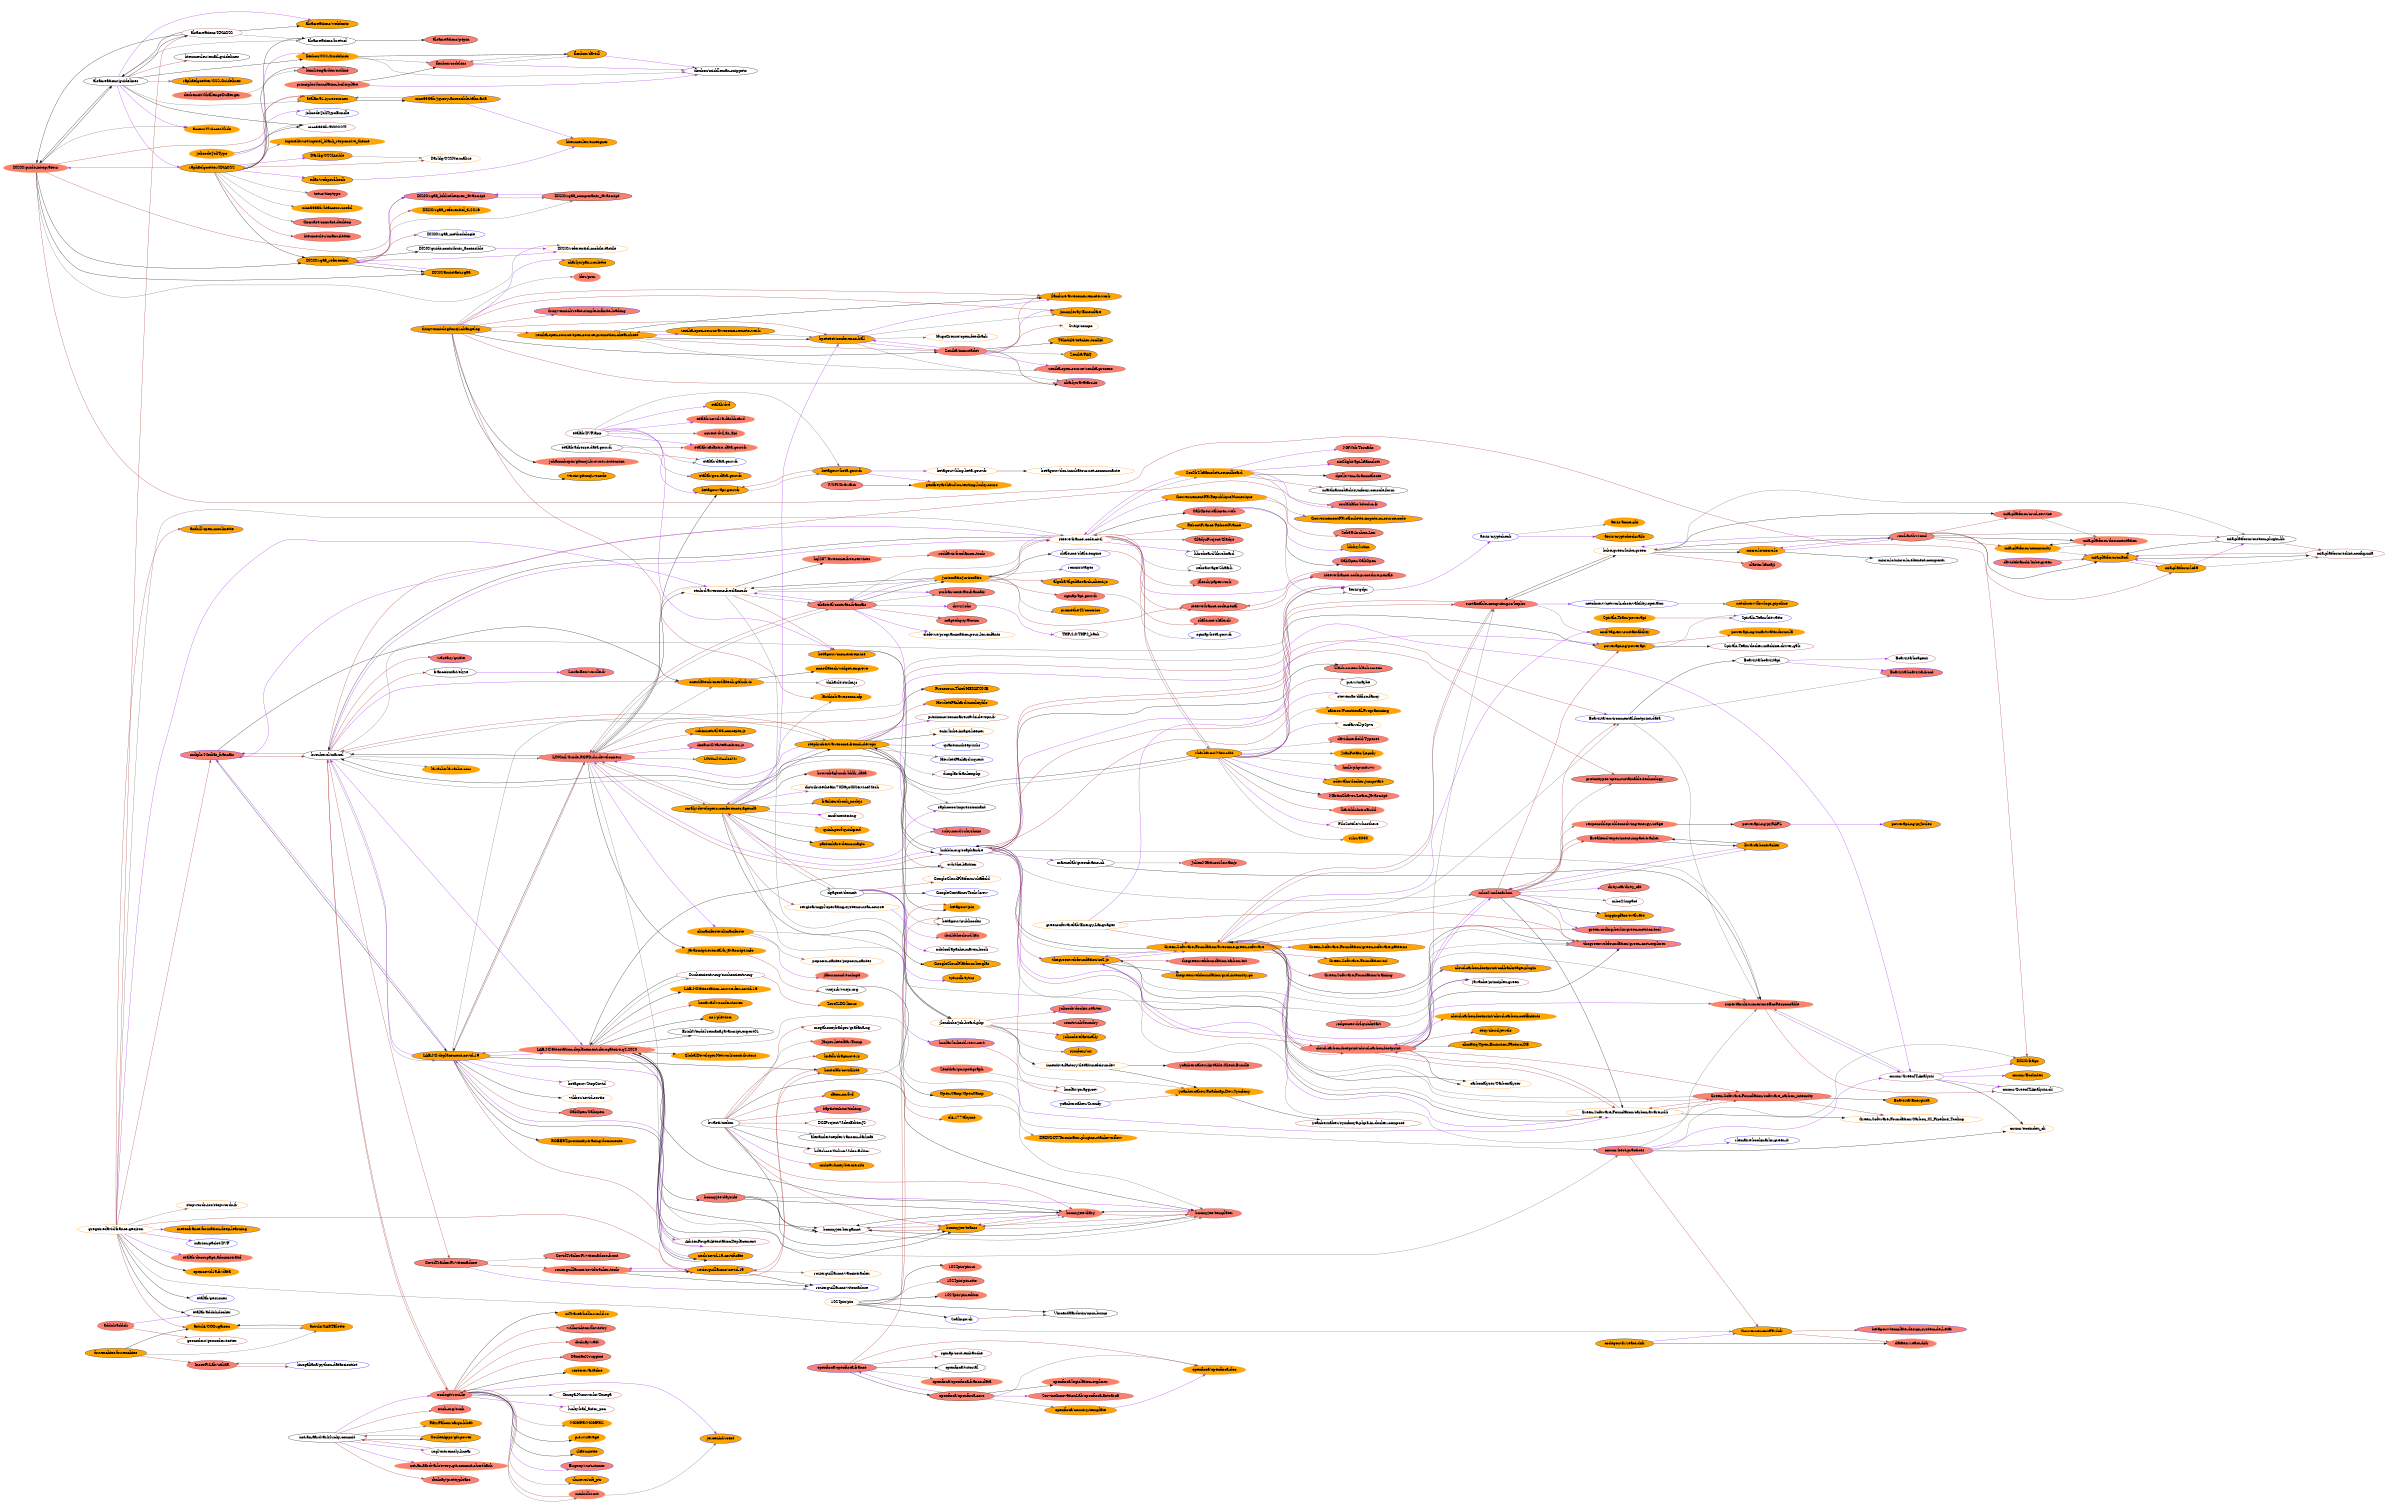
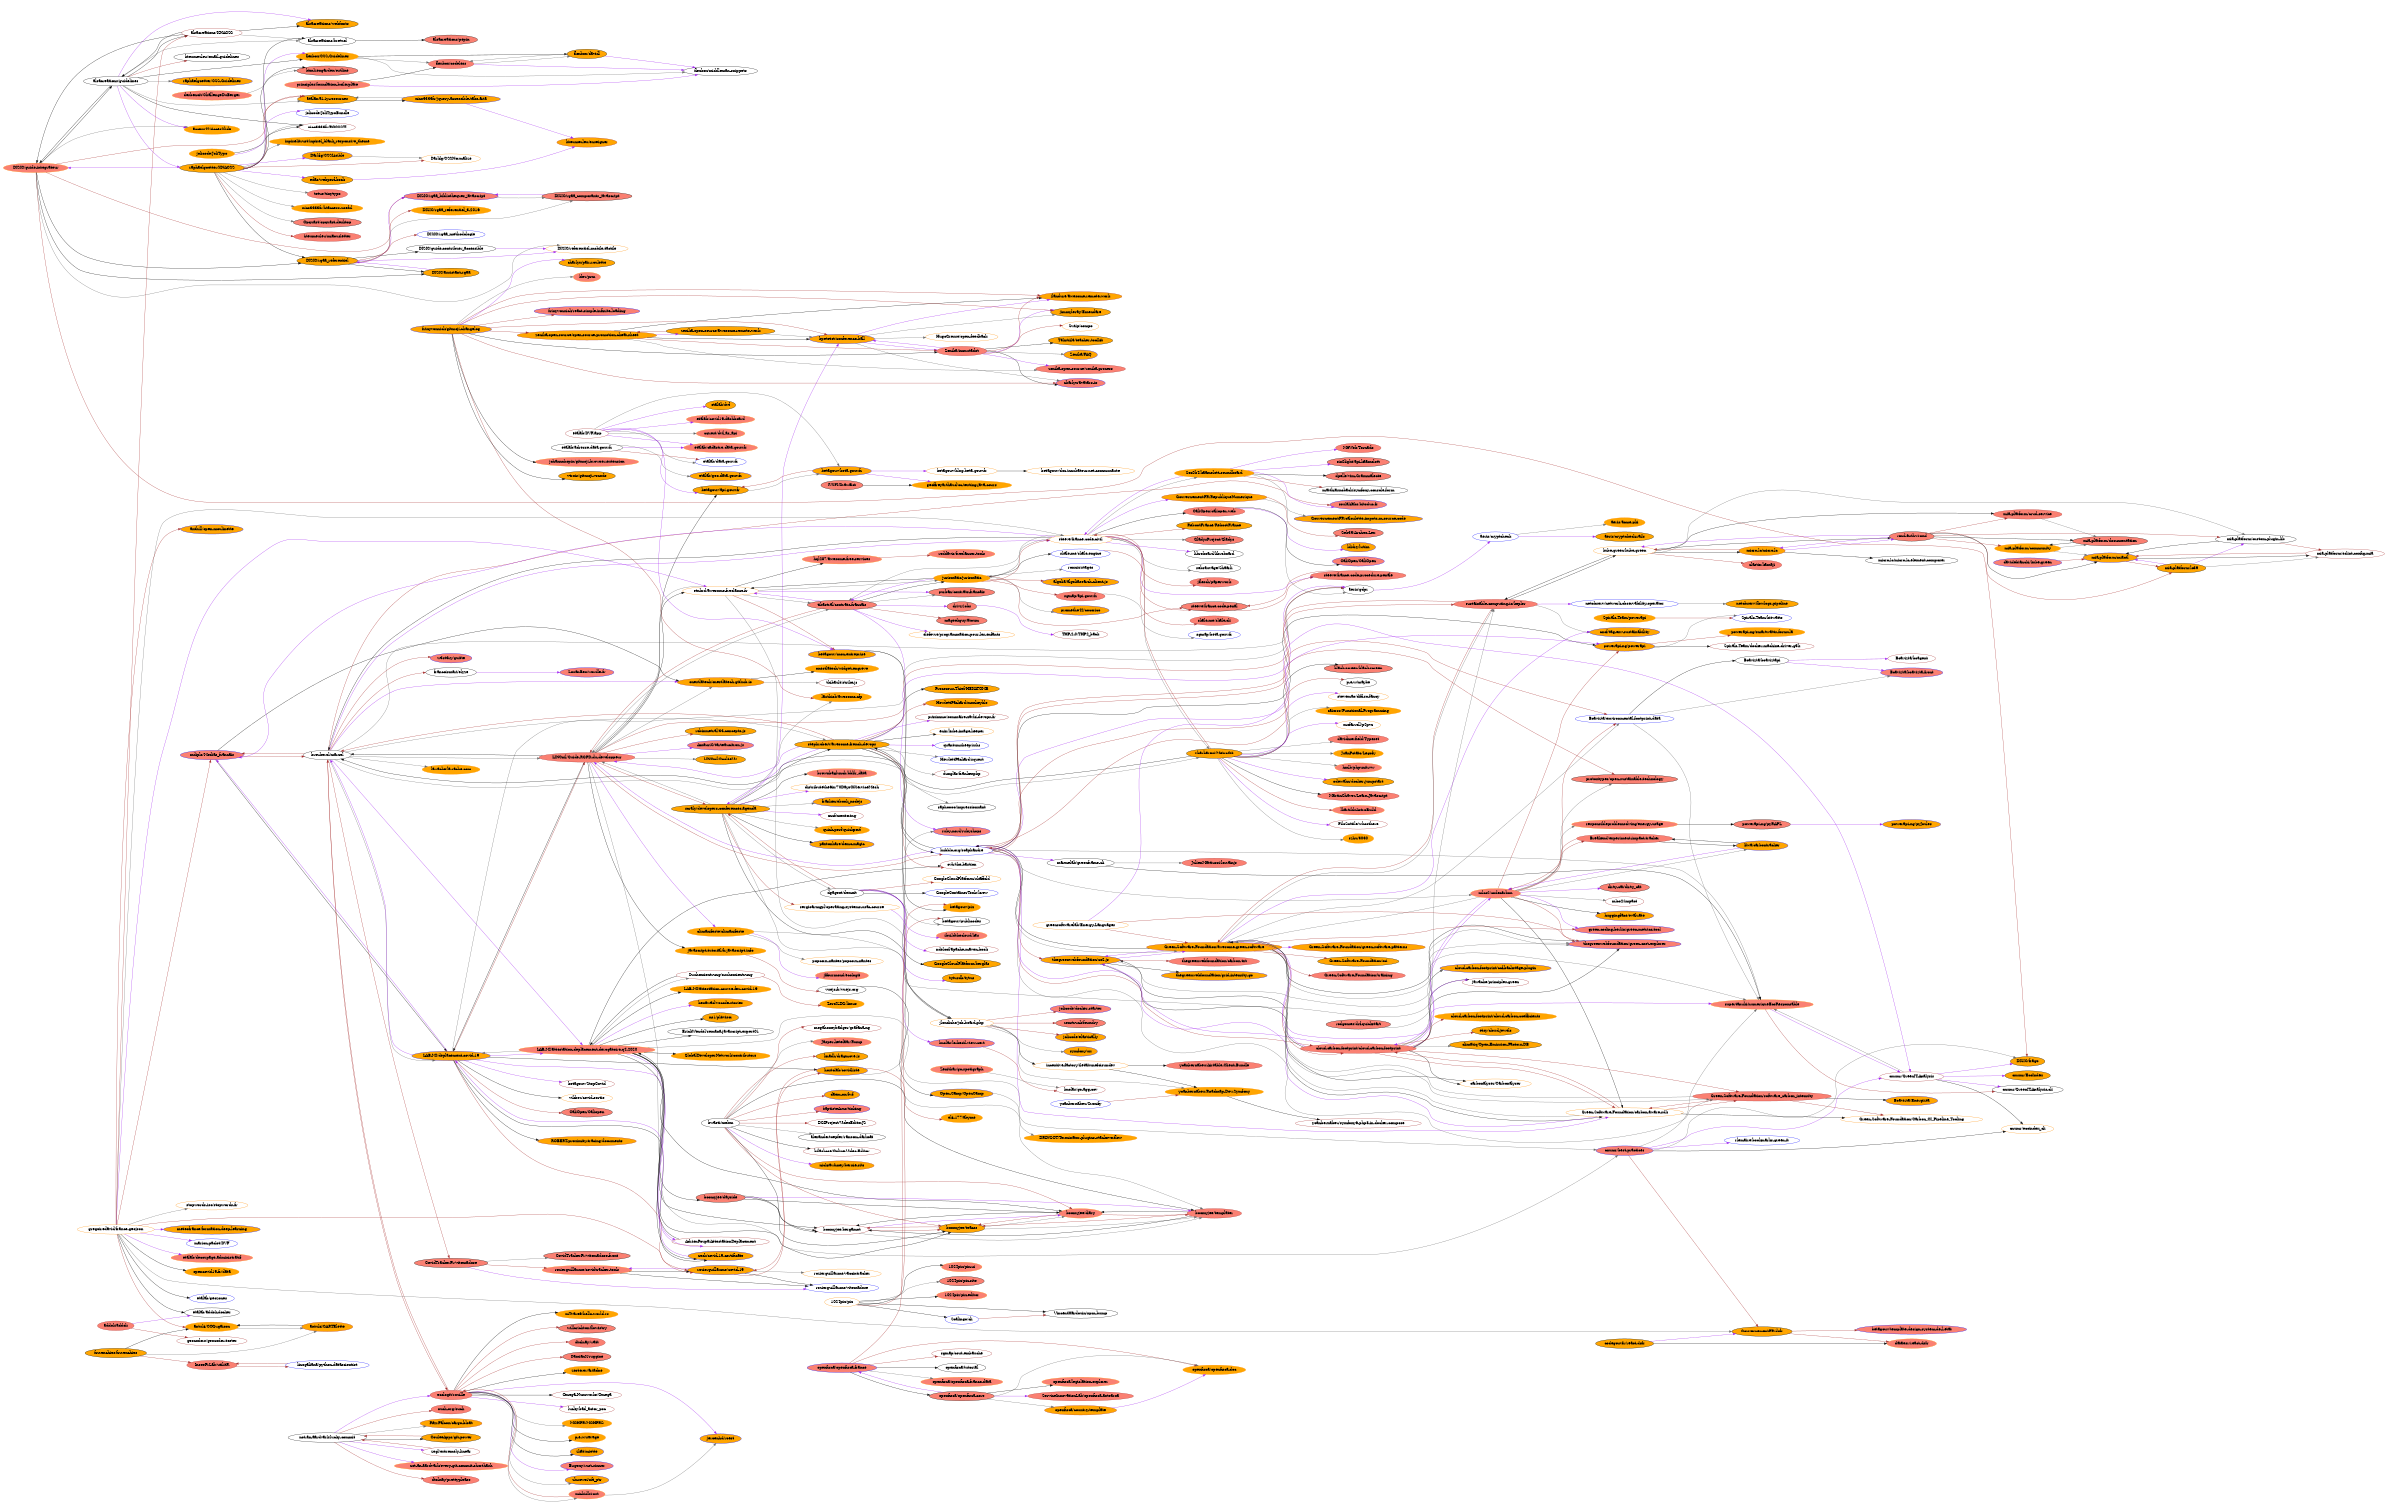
(962, 485) -> (962, 485)
(2110, 541) -> (2110, 541)
(836, 859) -> none
(1496, 893) -> (1496, 893)
(640, 1021) -> (640, 1021)
